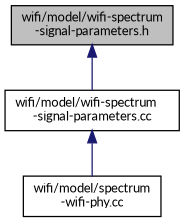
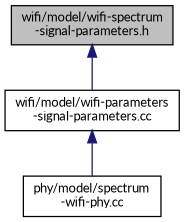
(92, 110) -> (92, 110)
(92, 196) -> (92, 196)
